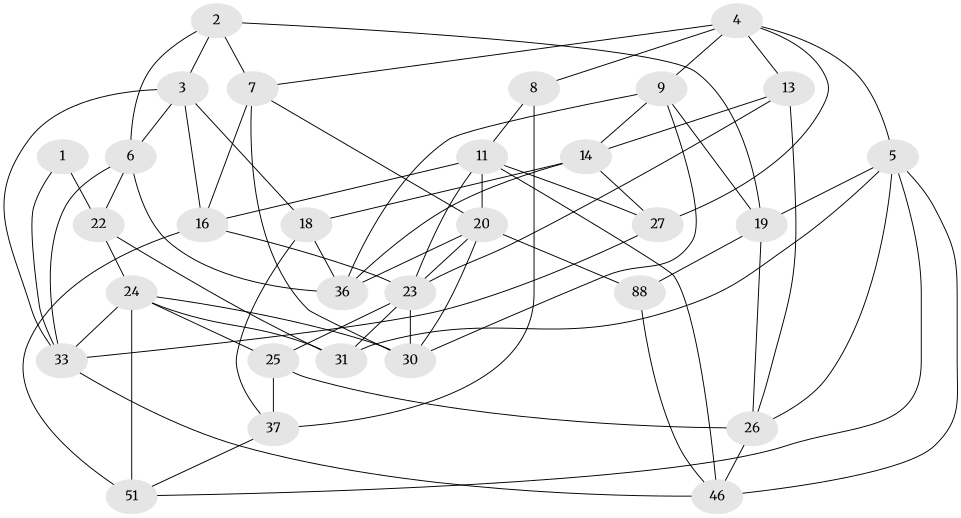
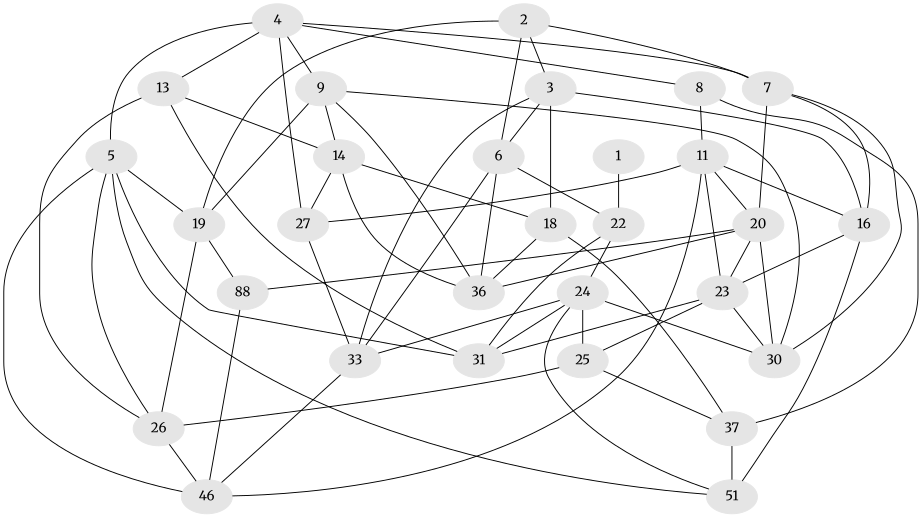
(611, 192) -> (288, 258)
(34, 257) -> none
